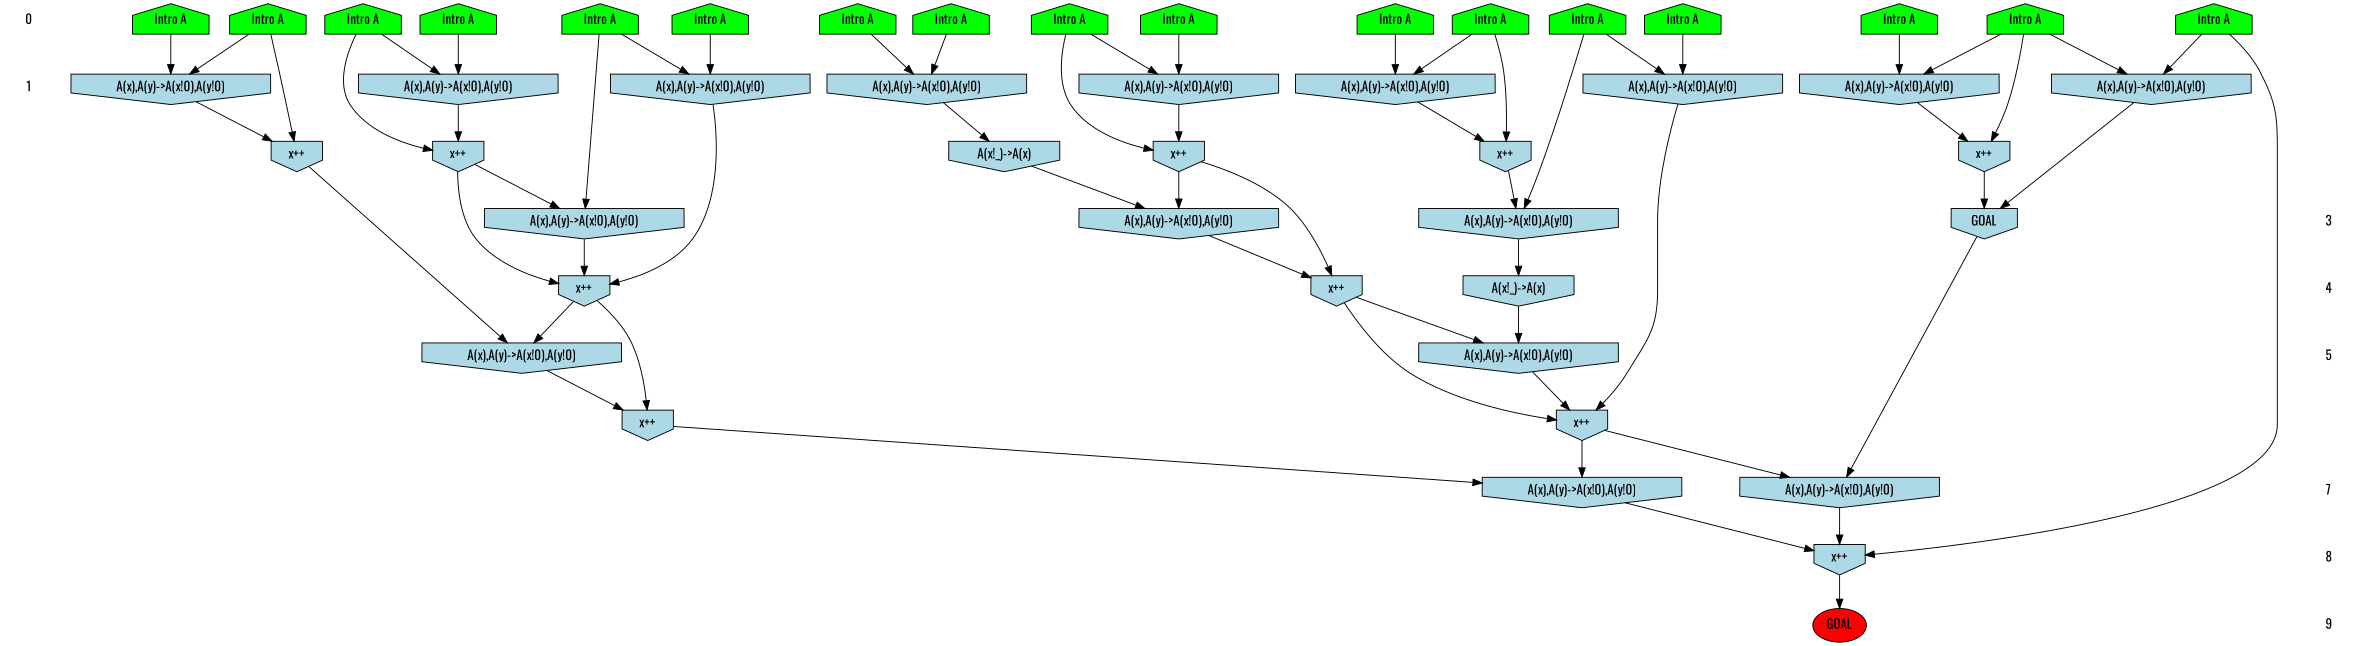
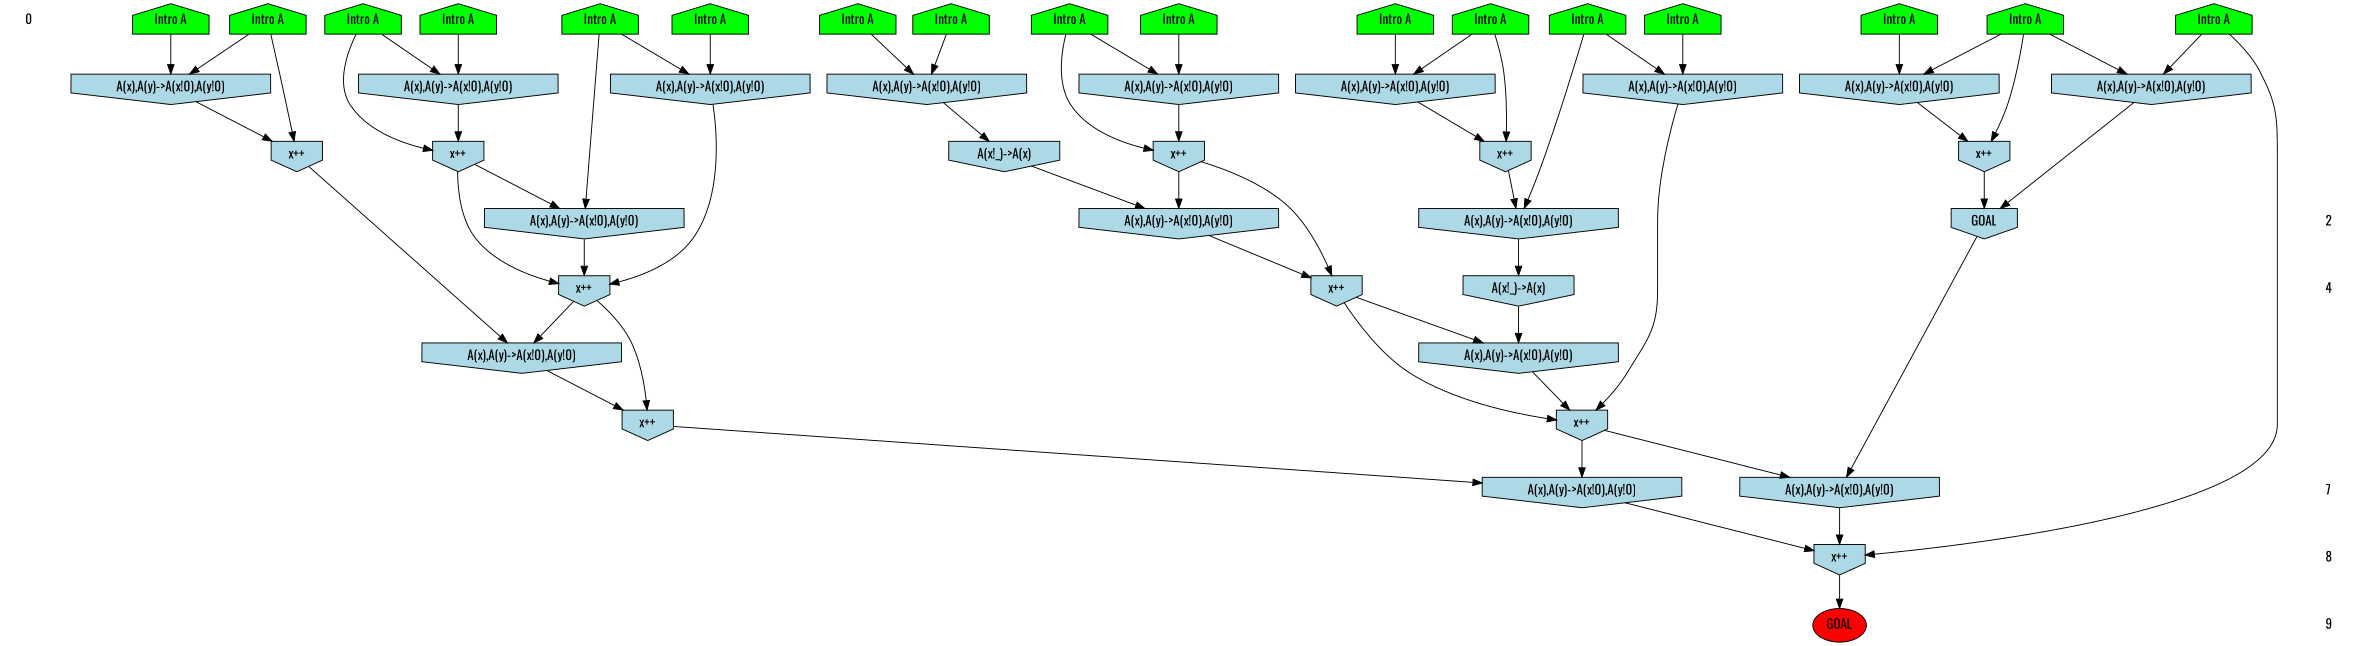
(29, 88) -> none
(2329, 222) -> (2329, 222)
(2329, 357) -> none
